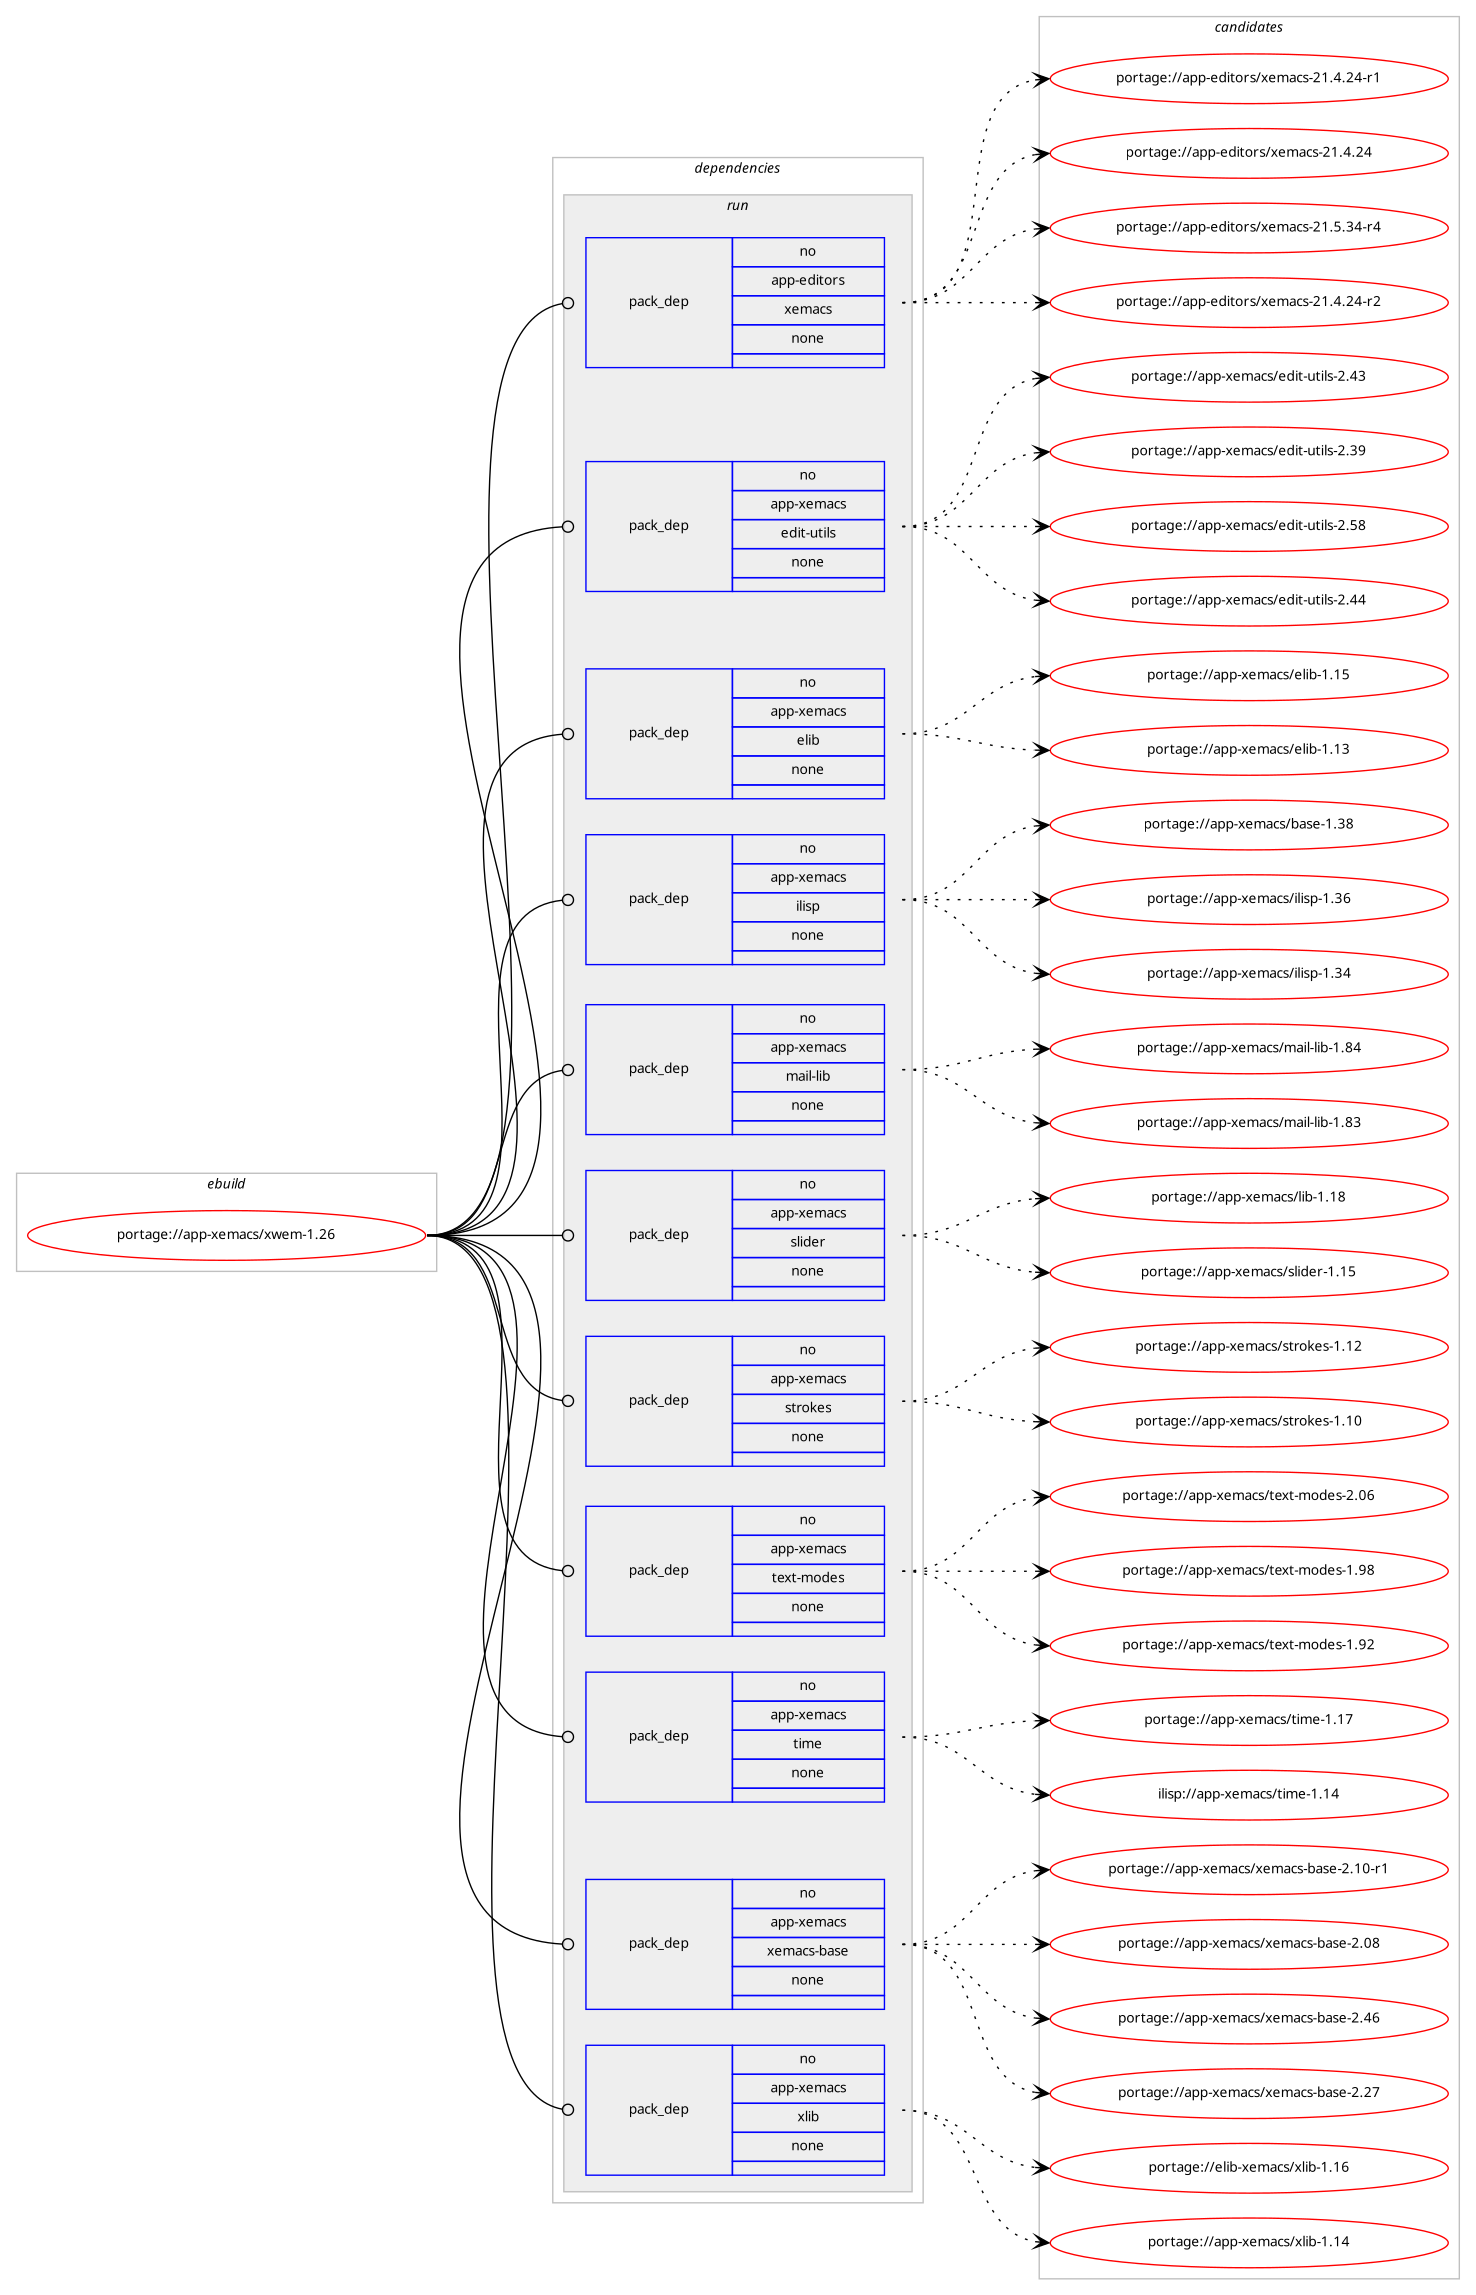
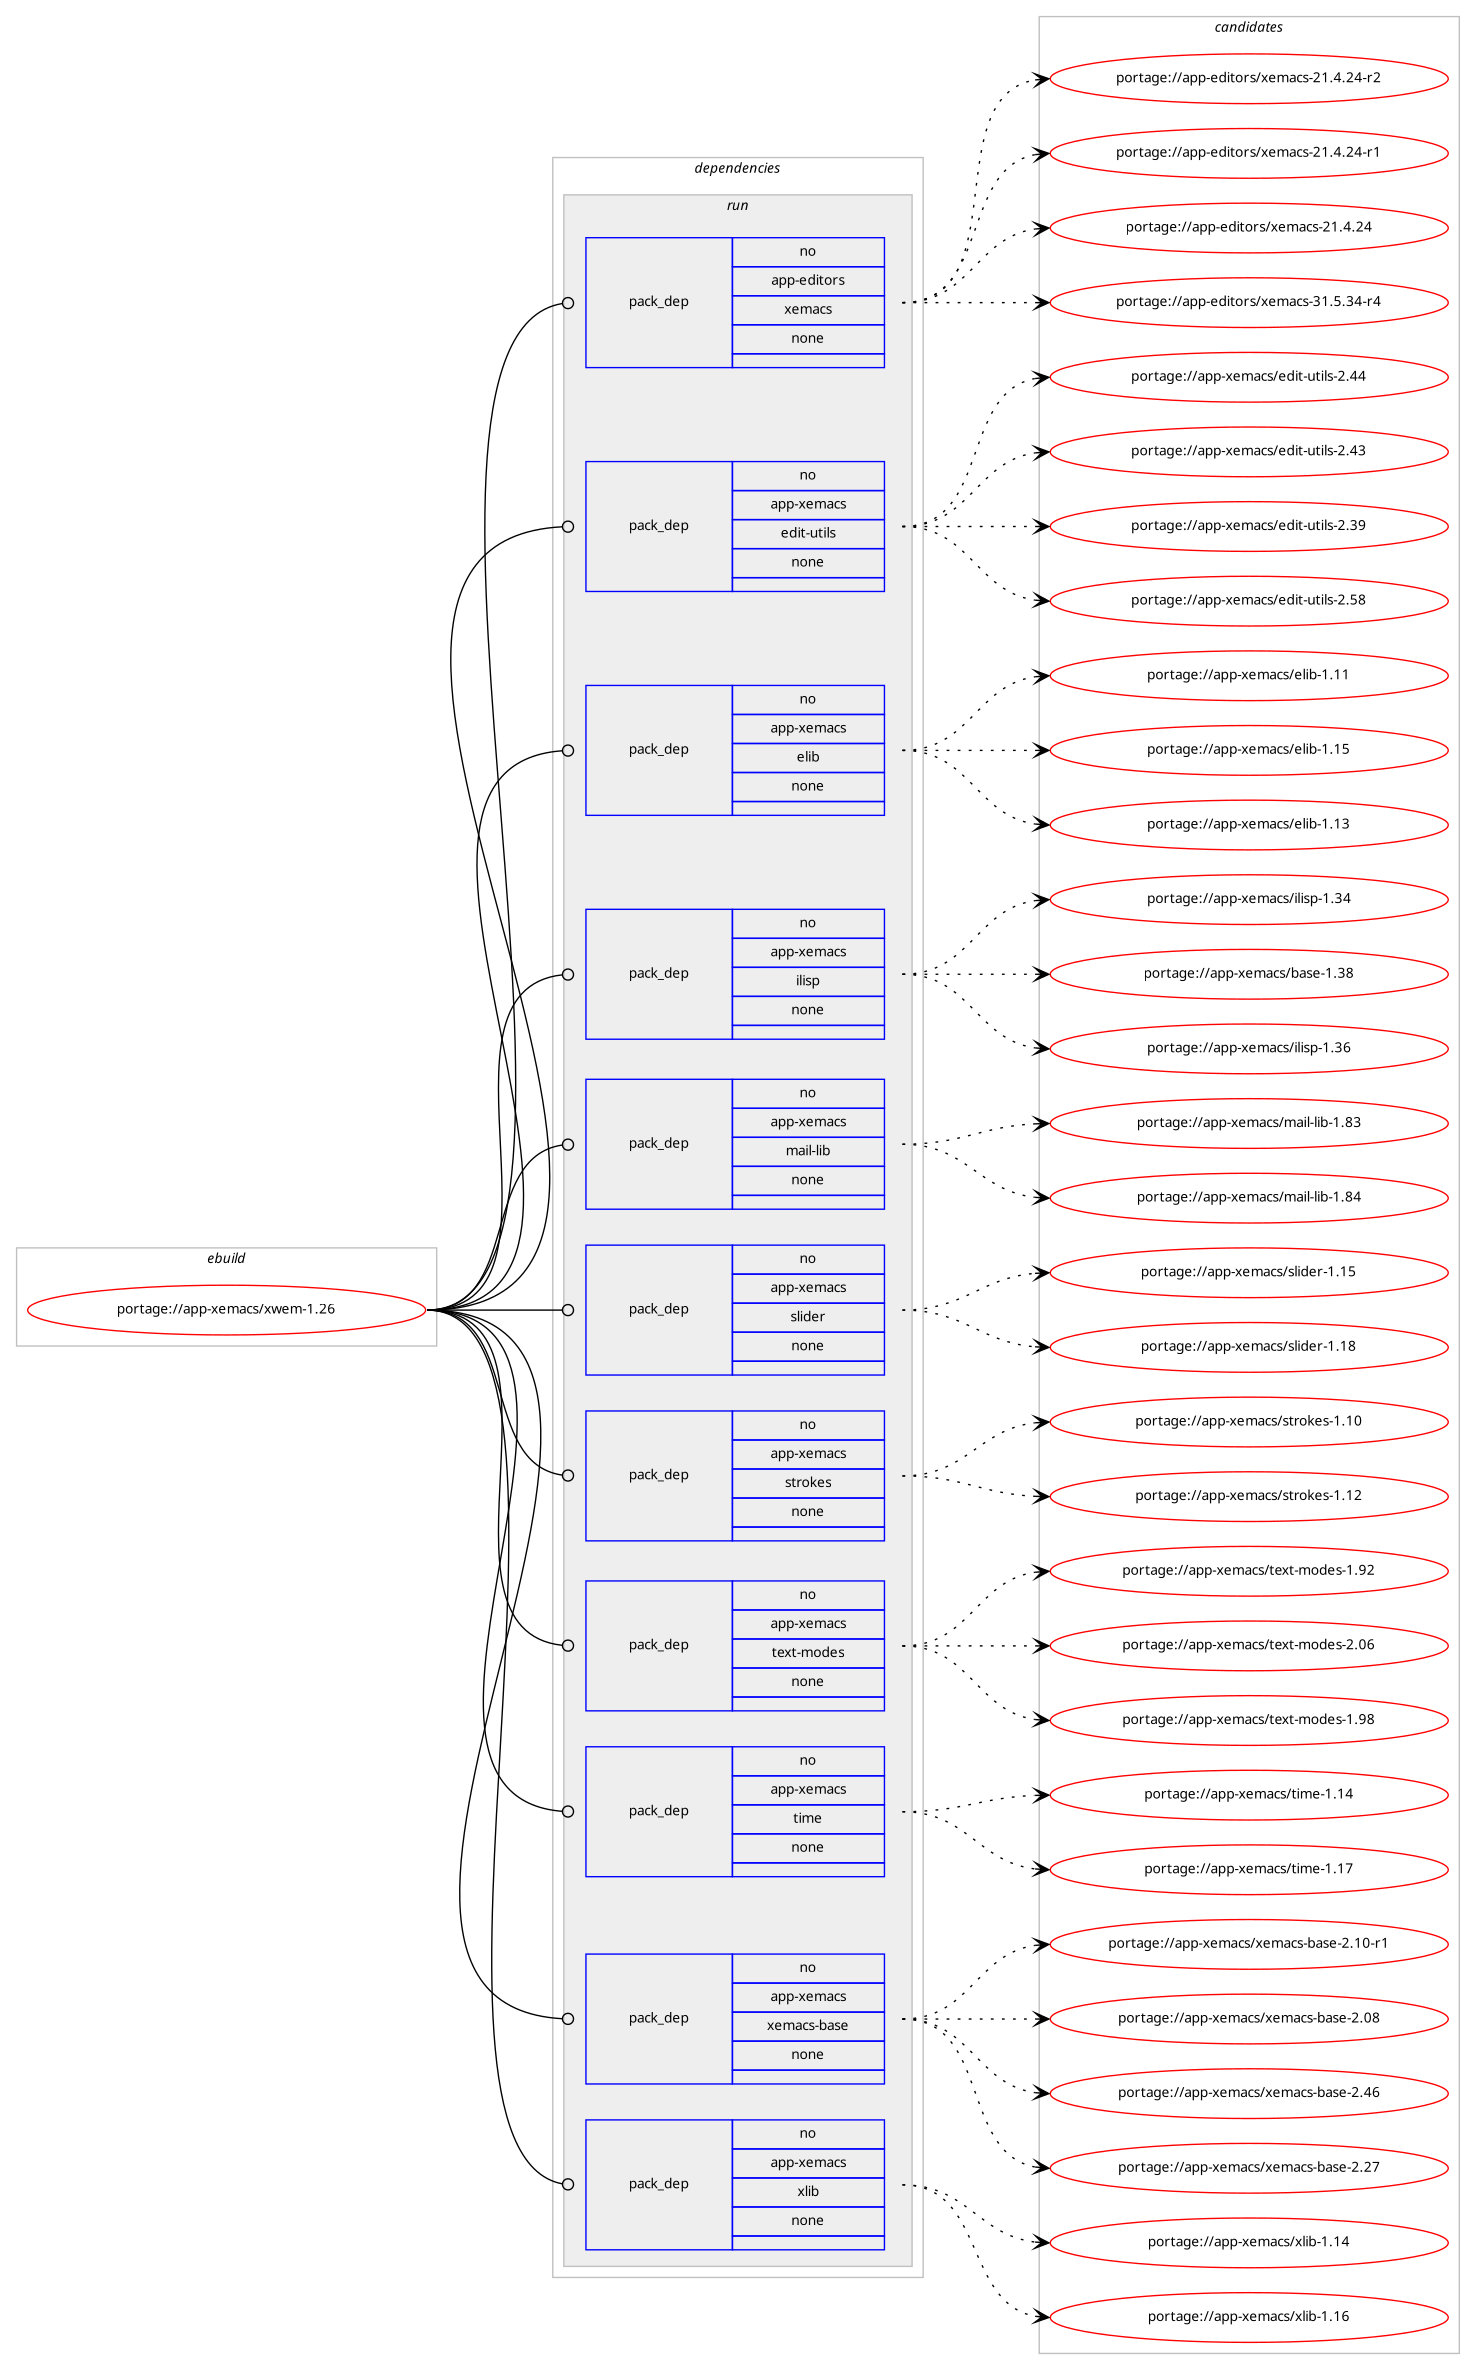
(1249, 228) -> (1249, 303)
none -> (1249, 676)
(1249, 1198) -> (1249, 1347)
(1249, 1795) -> (1249, 1795)
(1249, 2168) -> (1249, 2318)
